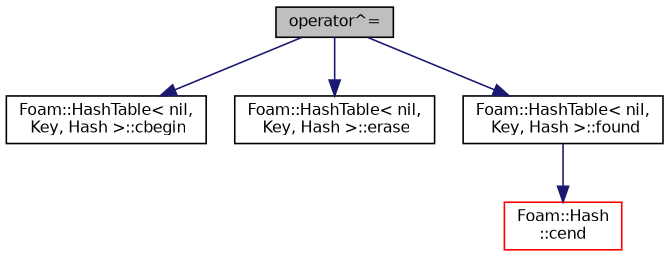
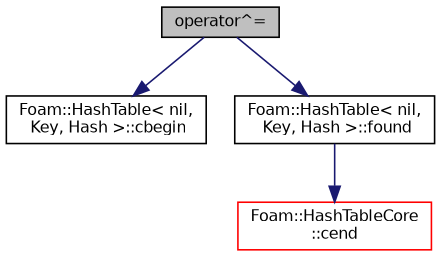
(335, 120) -> none
(563, 226) -> (335, 226)
